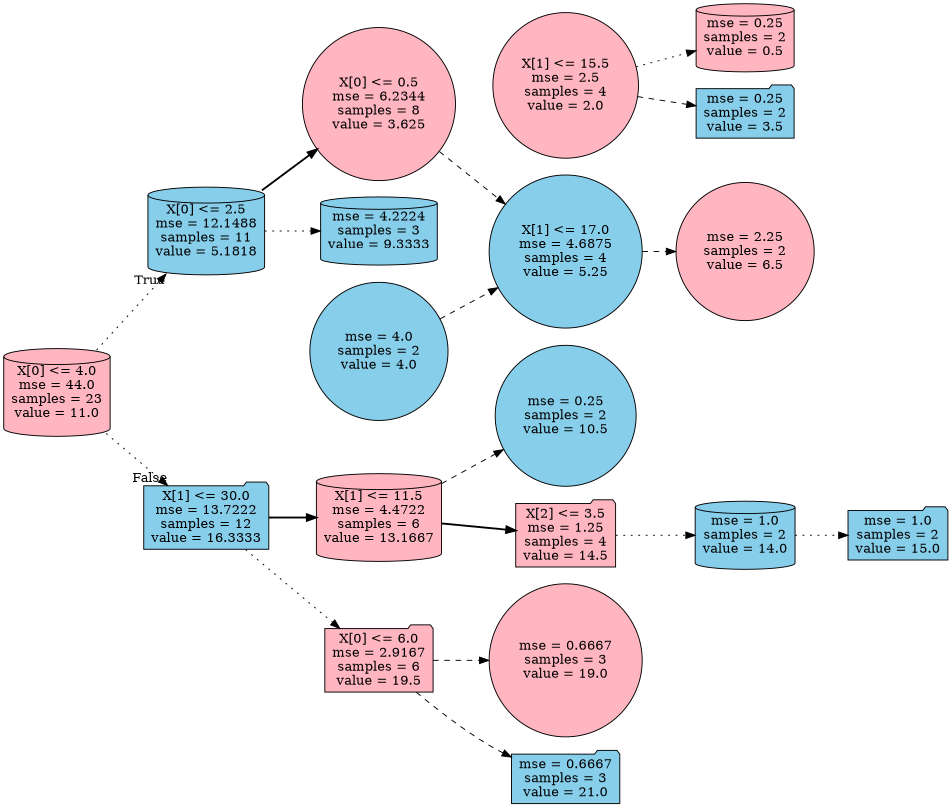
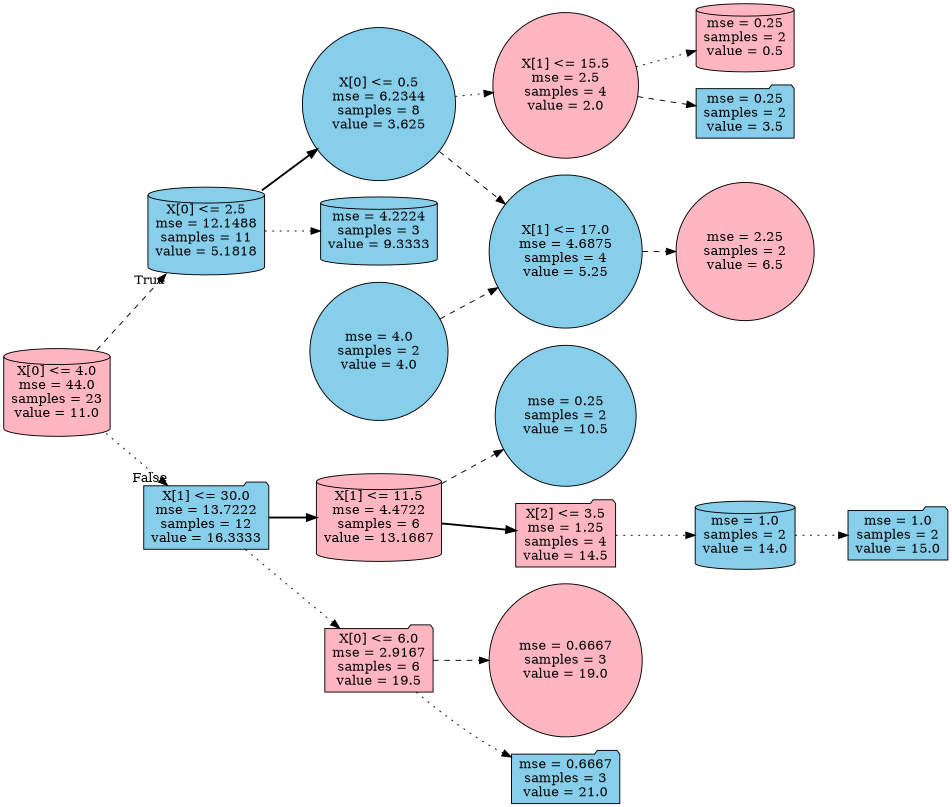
none -> (470, 95)
(379, 104) -> (379, 104)
(128, 316) -> (128, 316)
(458, 725) -> (458, 725)
